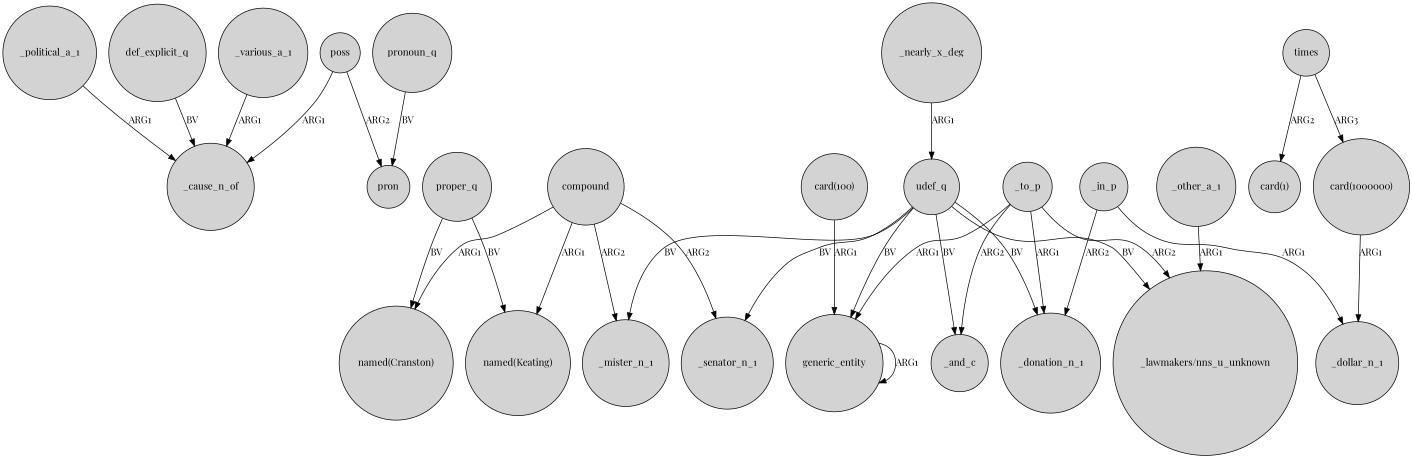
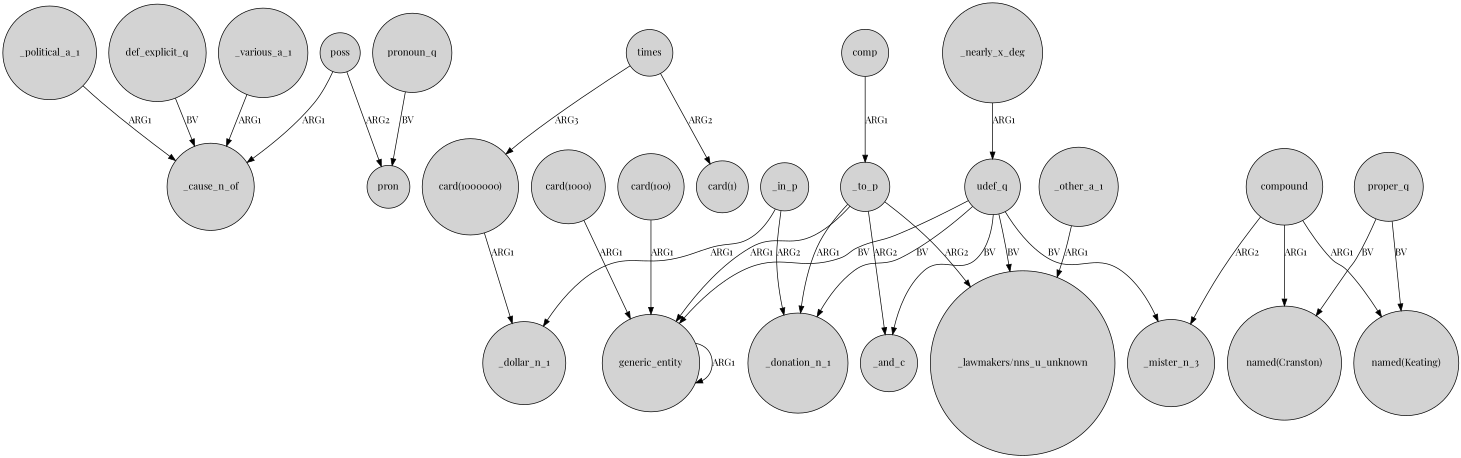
none -> (865, 53)
none -> (568, 187)
(626, 363) -> (1171, 363)
(727, 363) -> none
